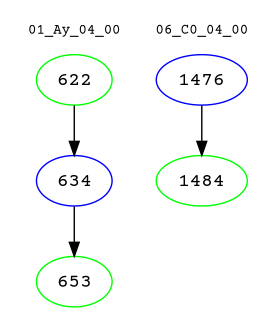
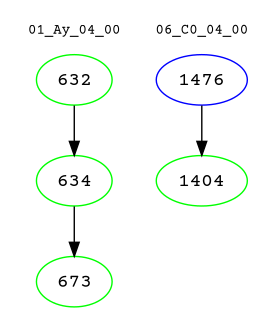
(74, 80) -> (74, 80)
(74, 181) -> (74, 181)
(202, 181) -> (202, 181)
(74, 282) -> (74, 282)
